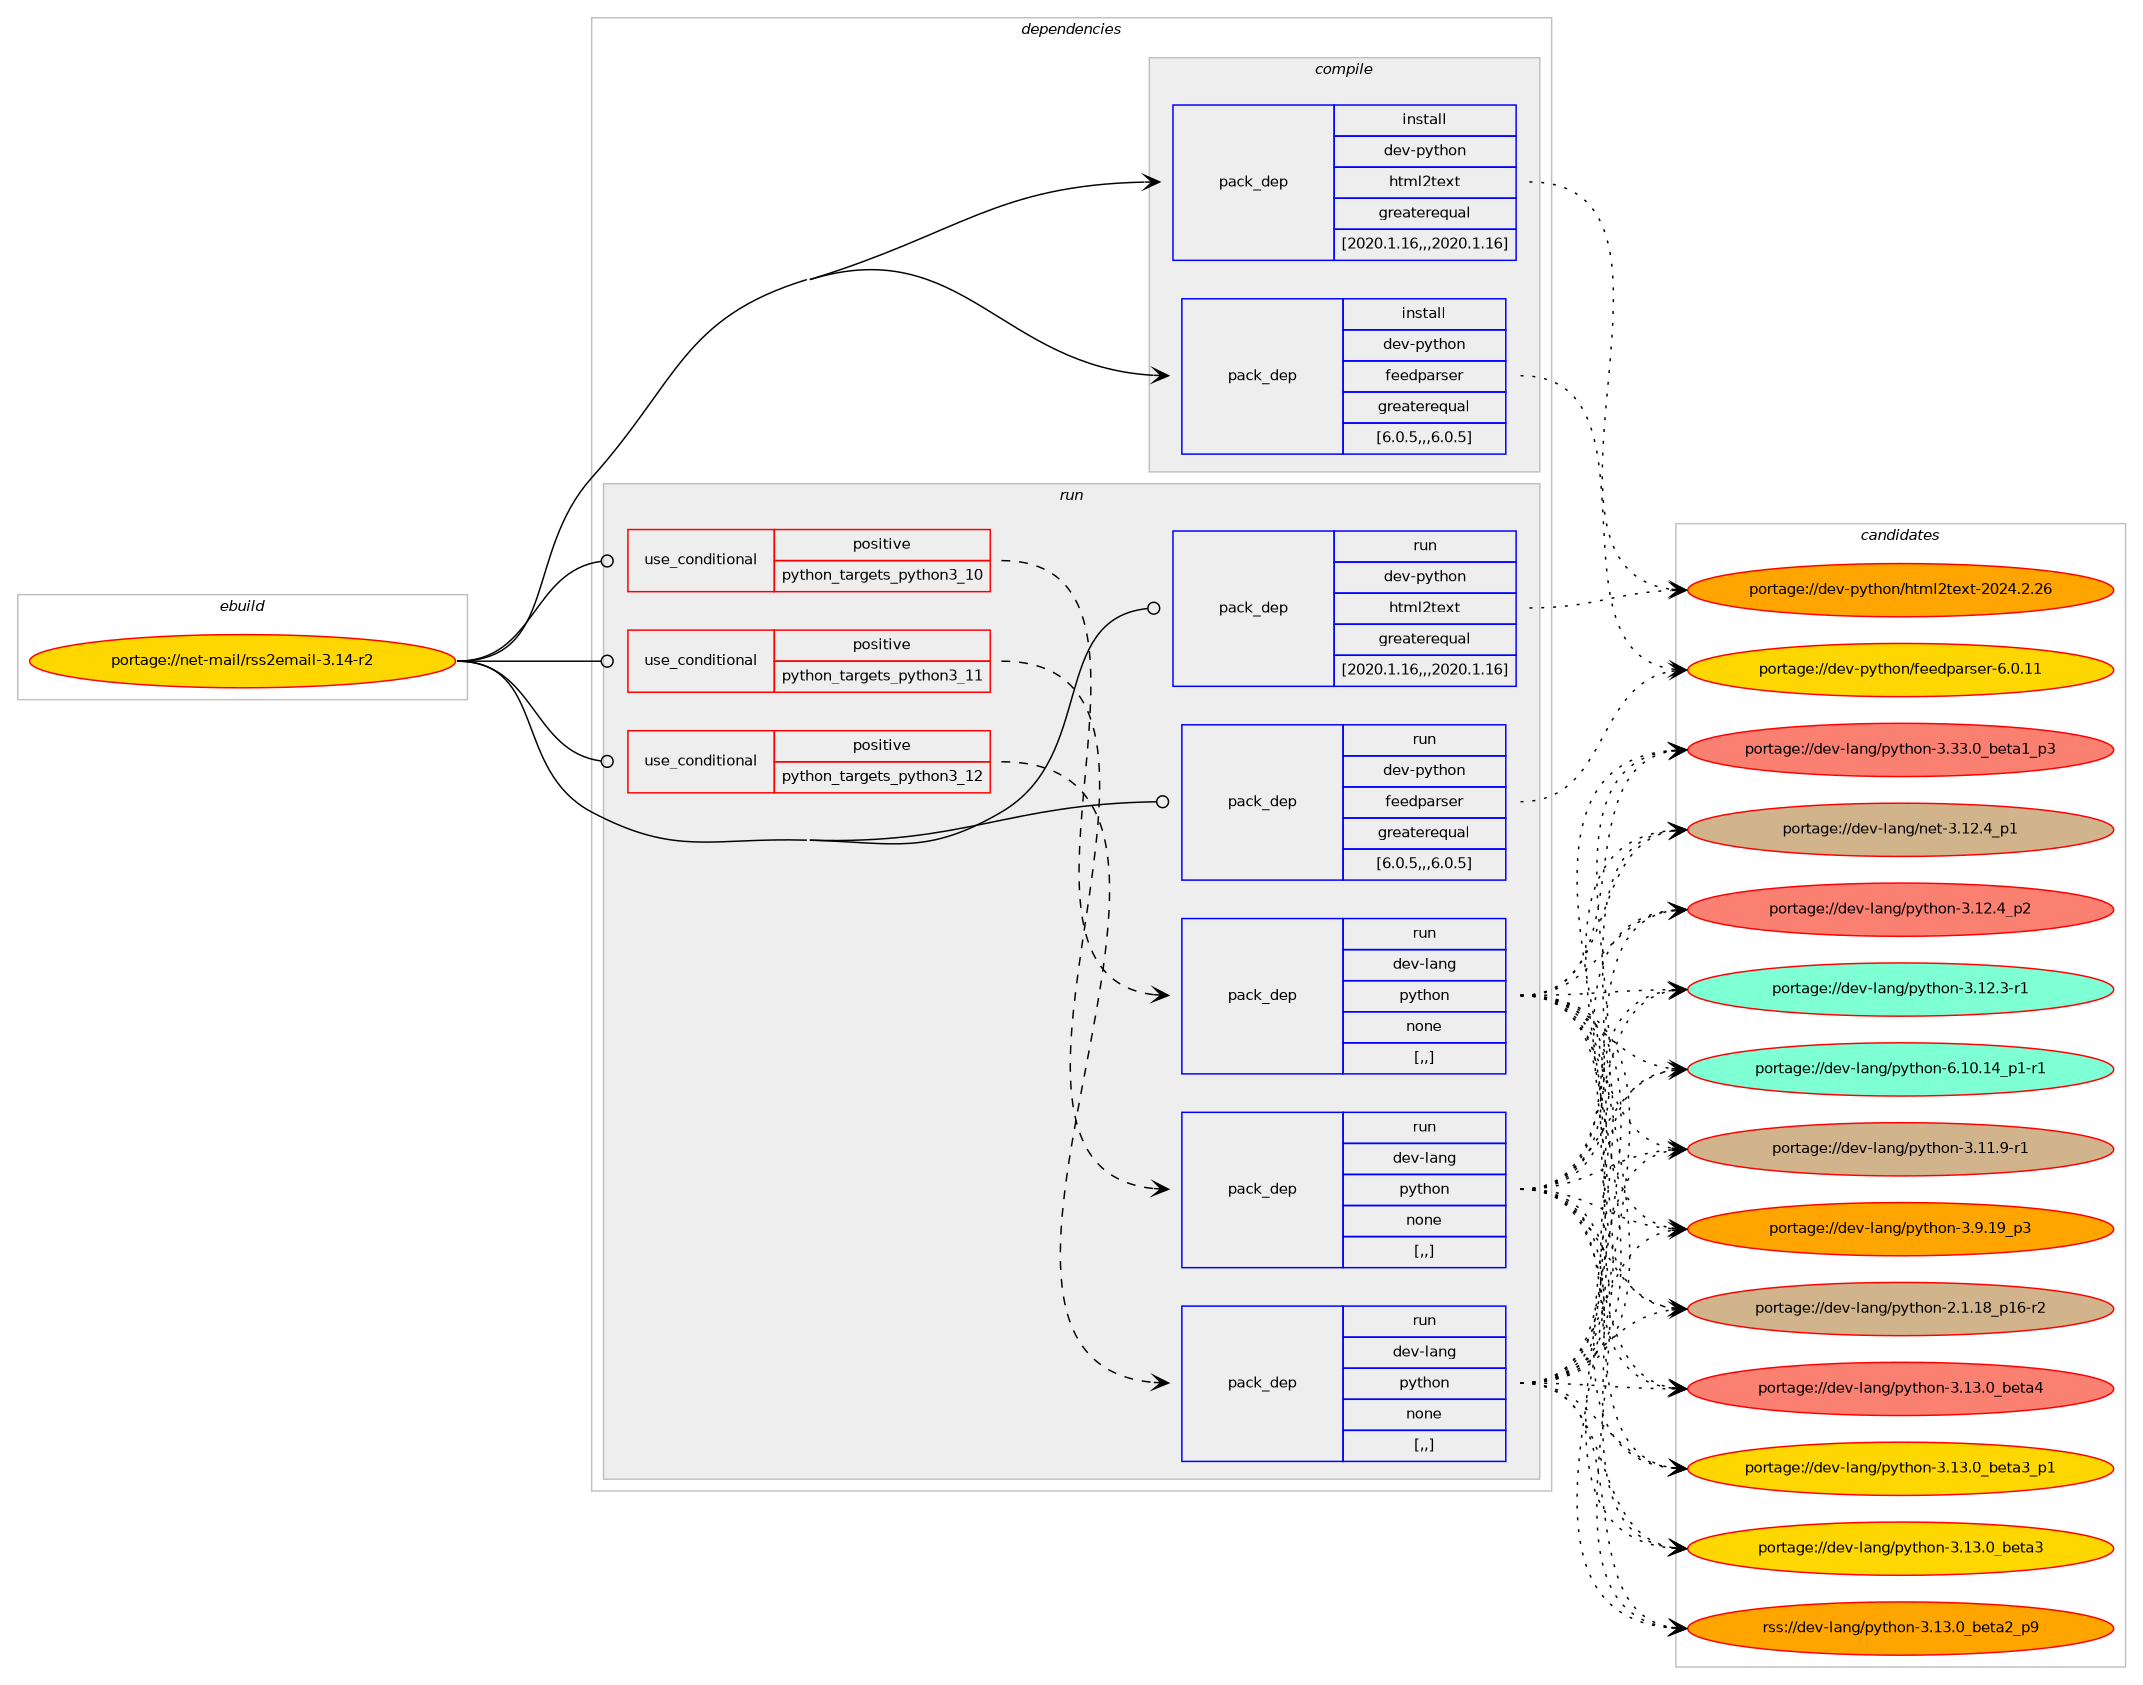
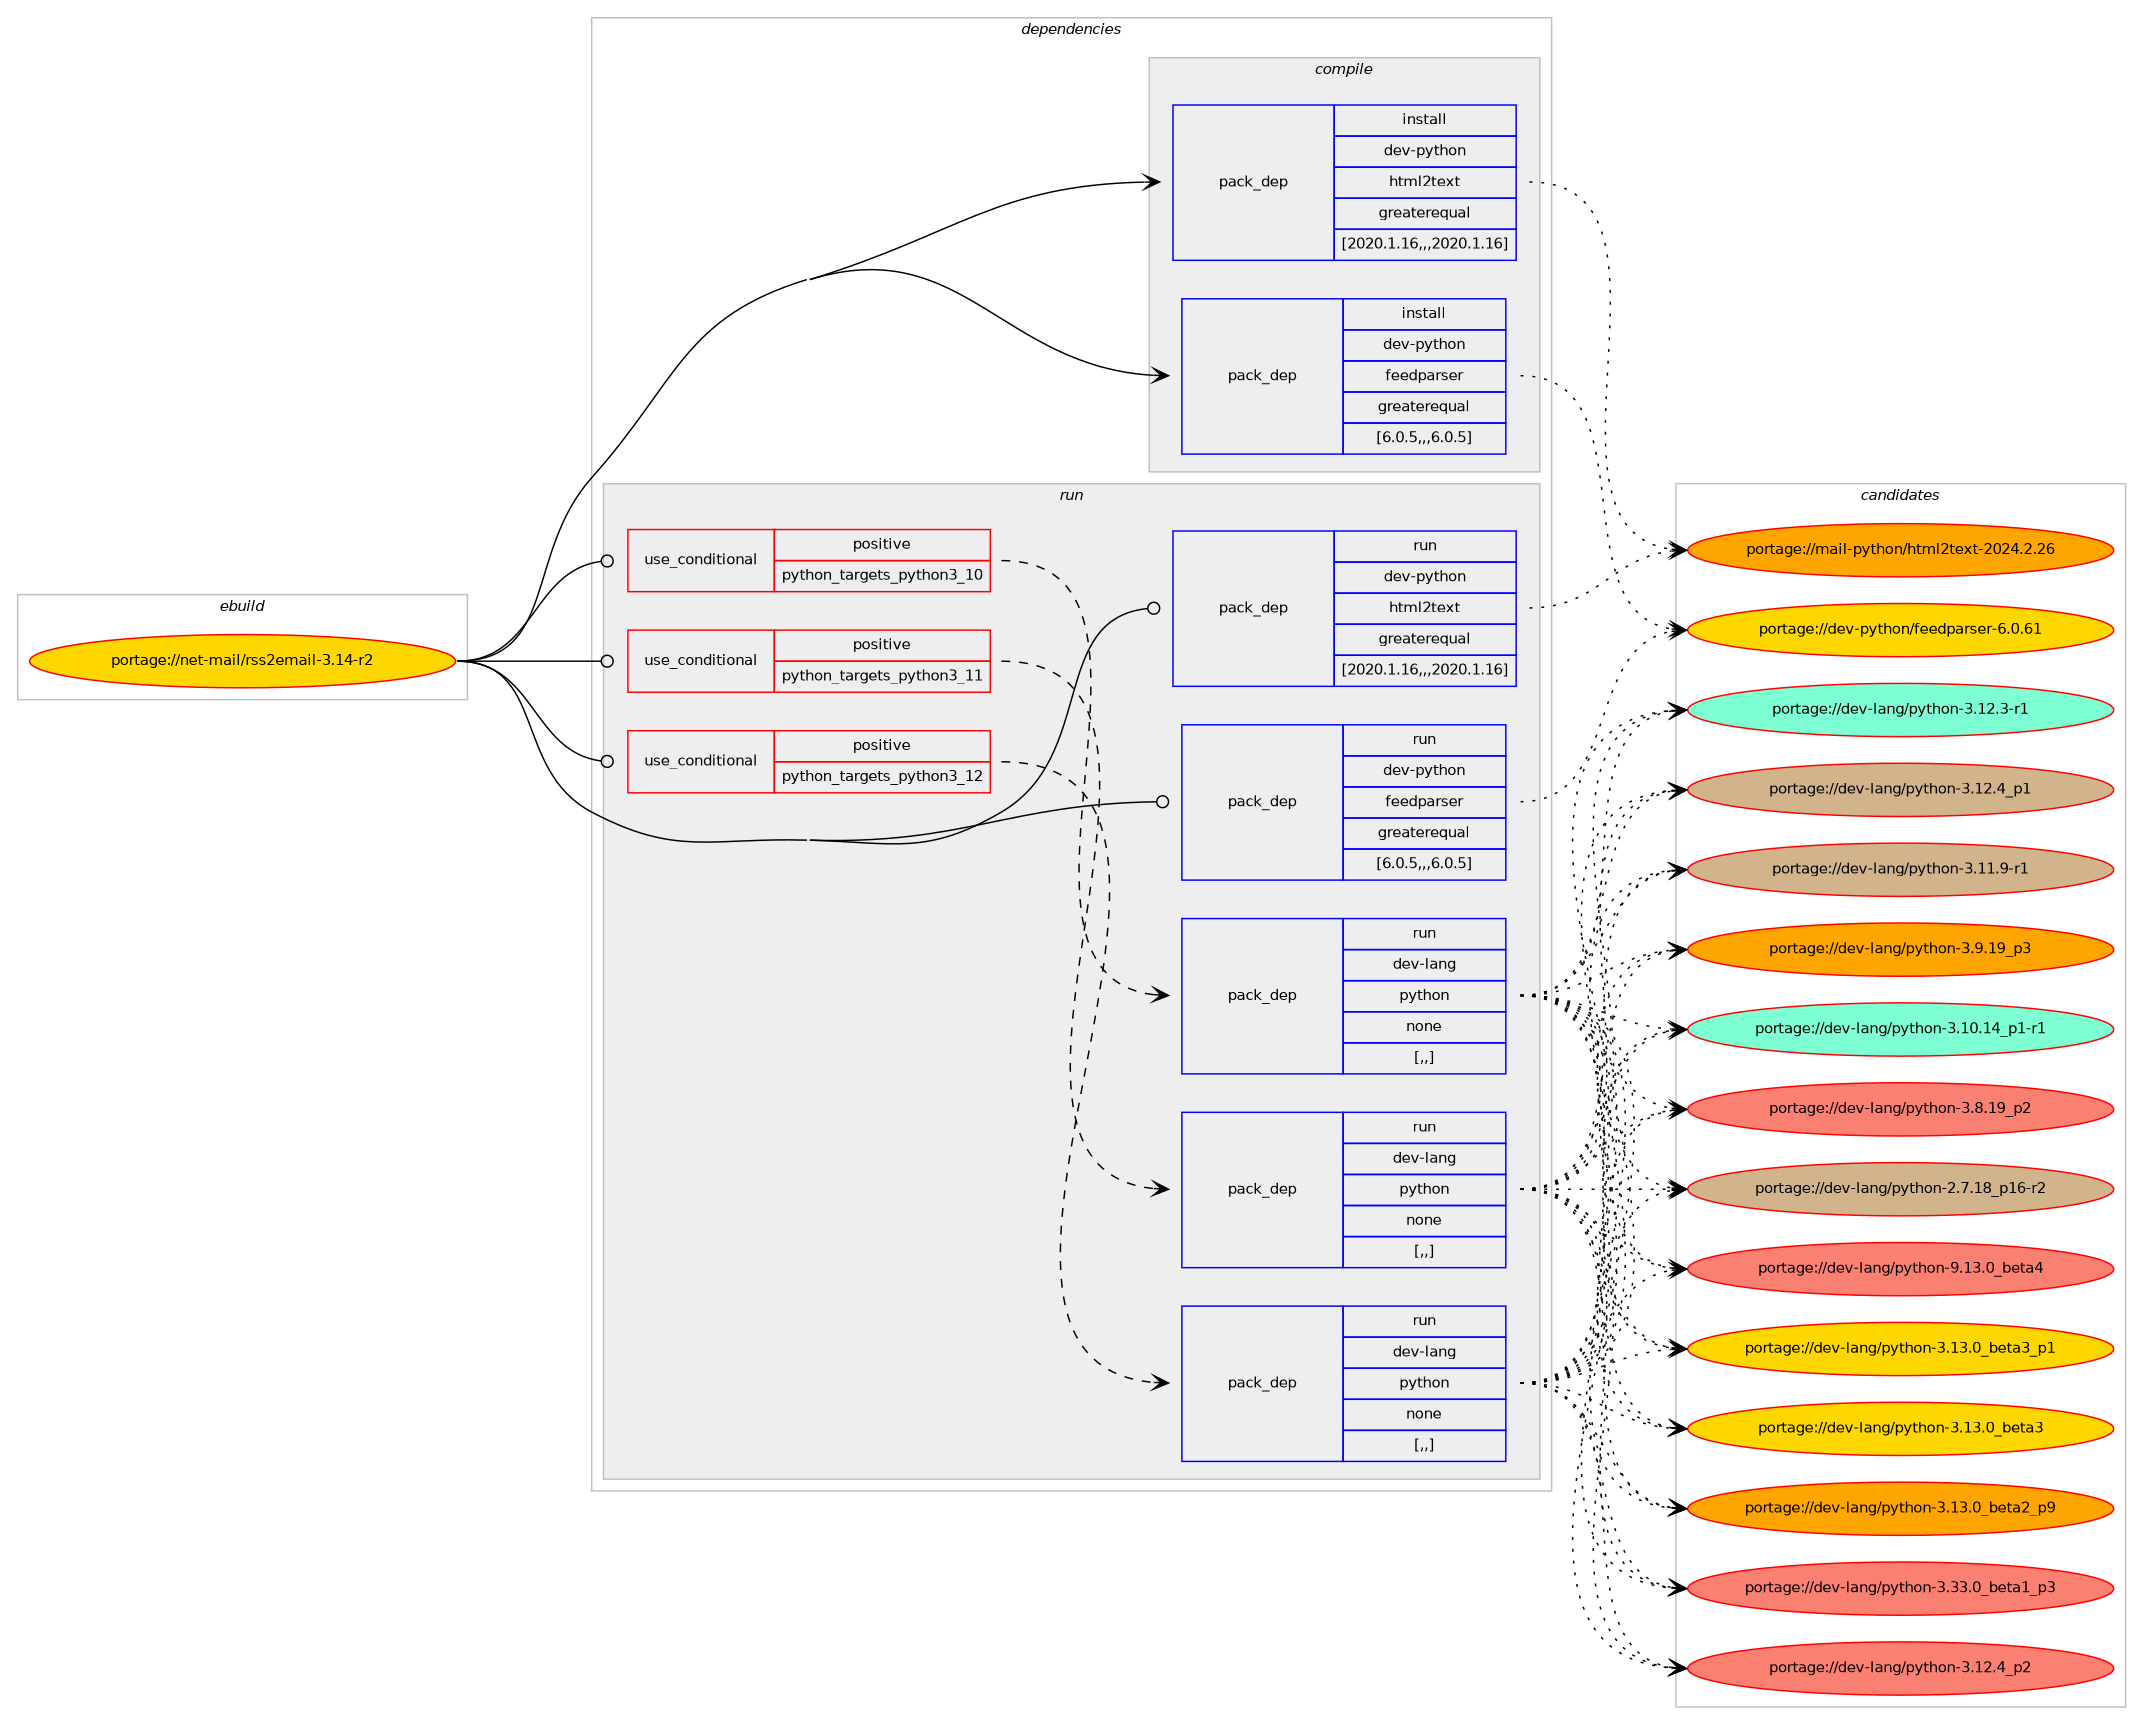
(1901, 590) -> (1901, 550)
(1901, 670) -> (1901, 630)
(1901, 830) -> (1901, 790)
(1901, 1069) -> (1901, 1030)
none -> (1901, 1109)
(1901, 1309) -> (1901, 1189)
(1901, 1389) -> (1901, 1269)
(1901, 1629) -> (1901, 1509)
